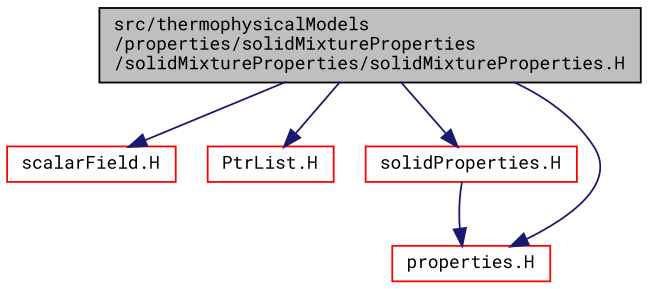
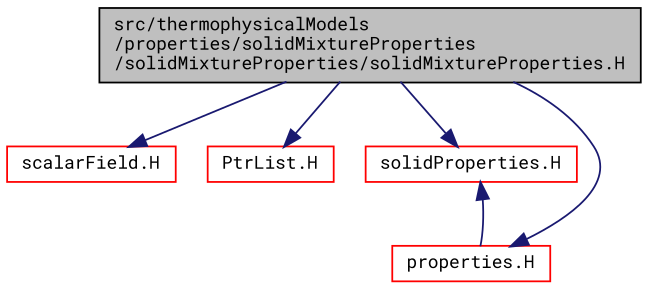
(459, 205) -> (483, 223)
